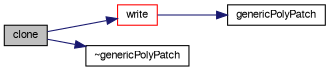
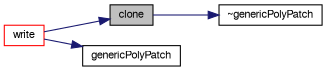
(77, 26) -> (72, 26)
